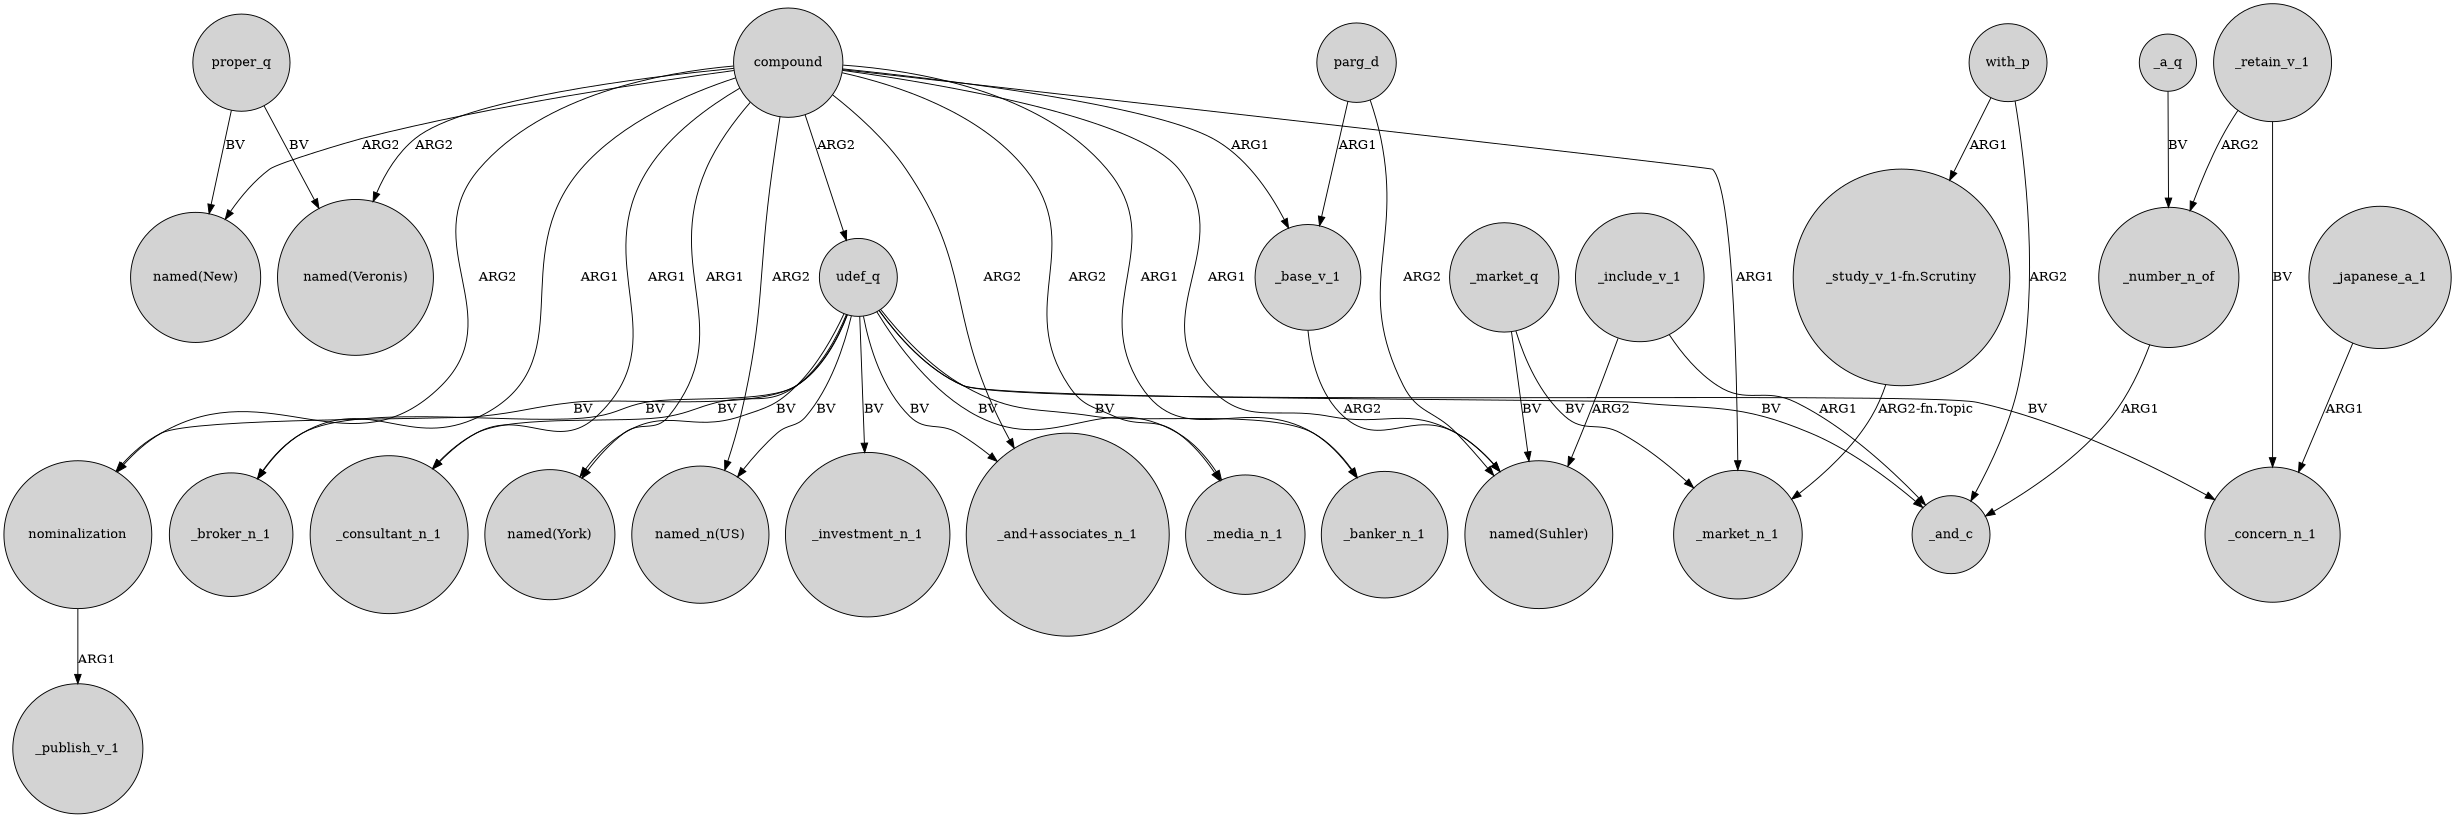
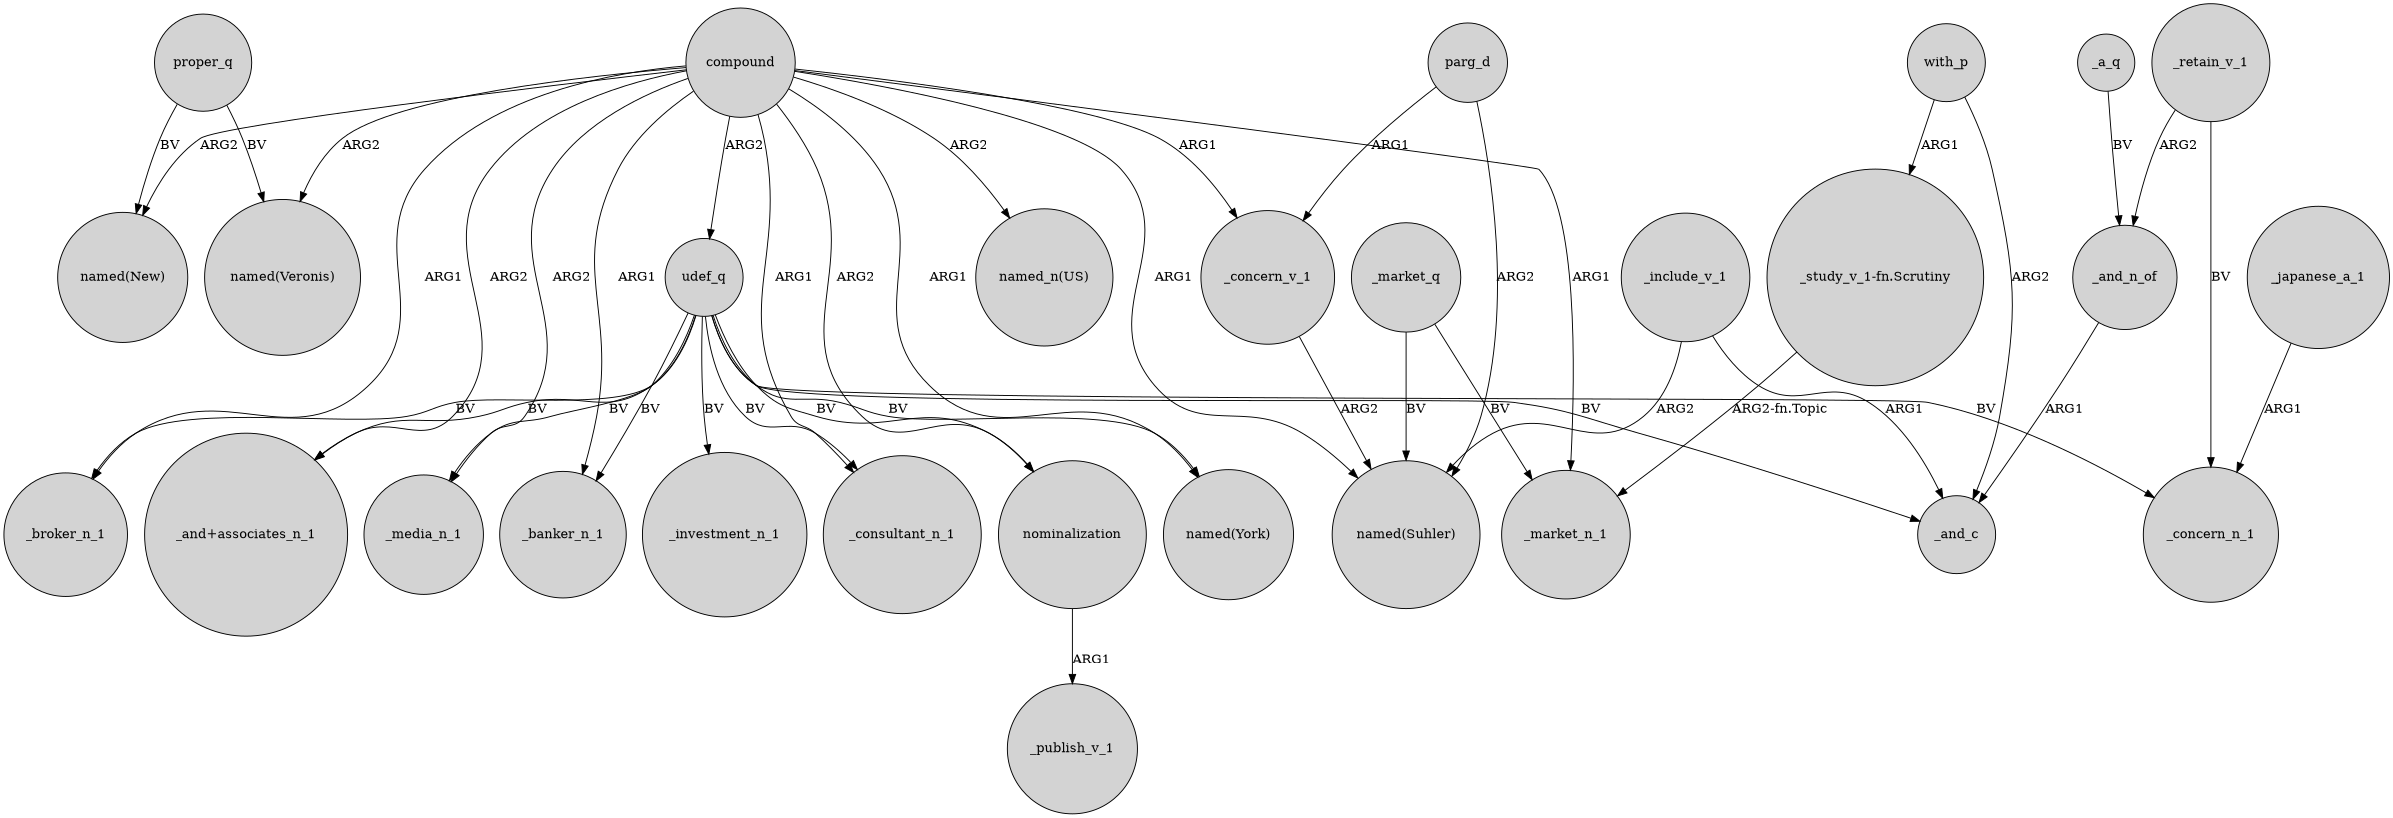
(1308, 277) -> (1268, 277)
(2169, 277) -> (2125, 277)
(814, 405) -> none
